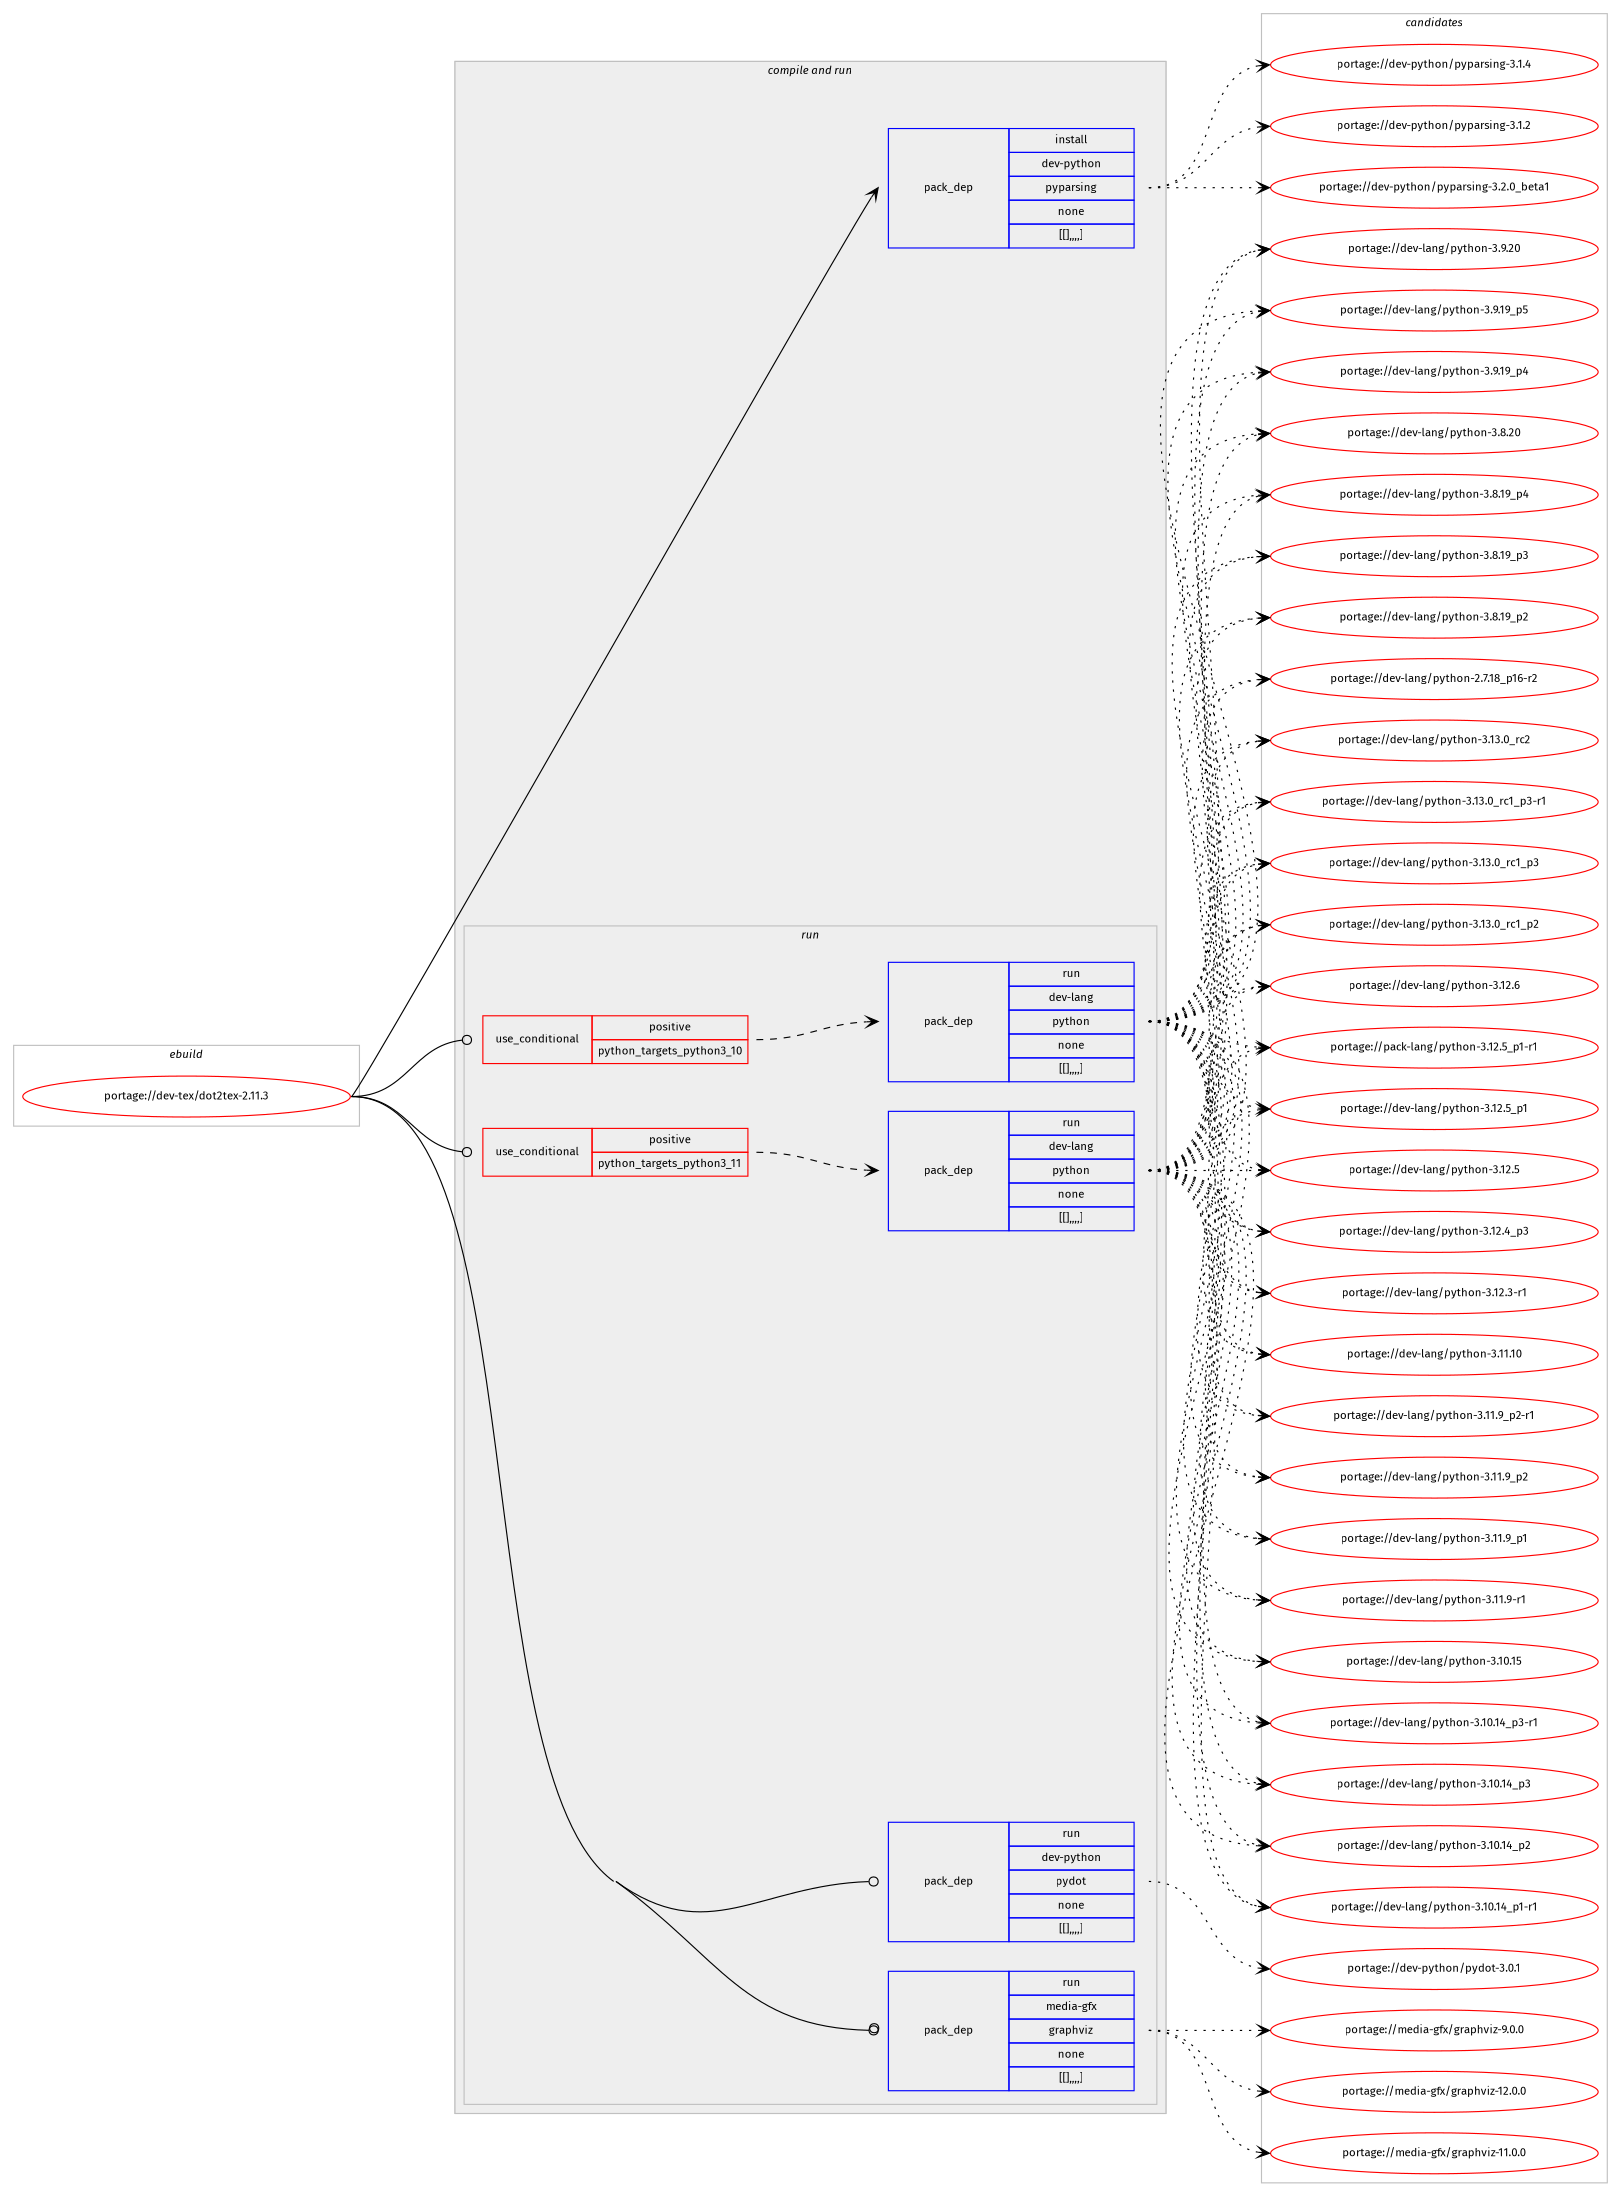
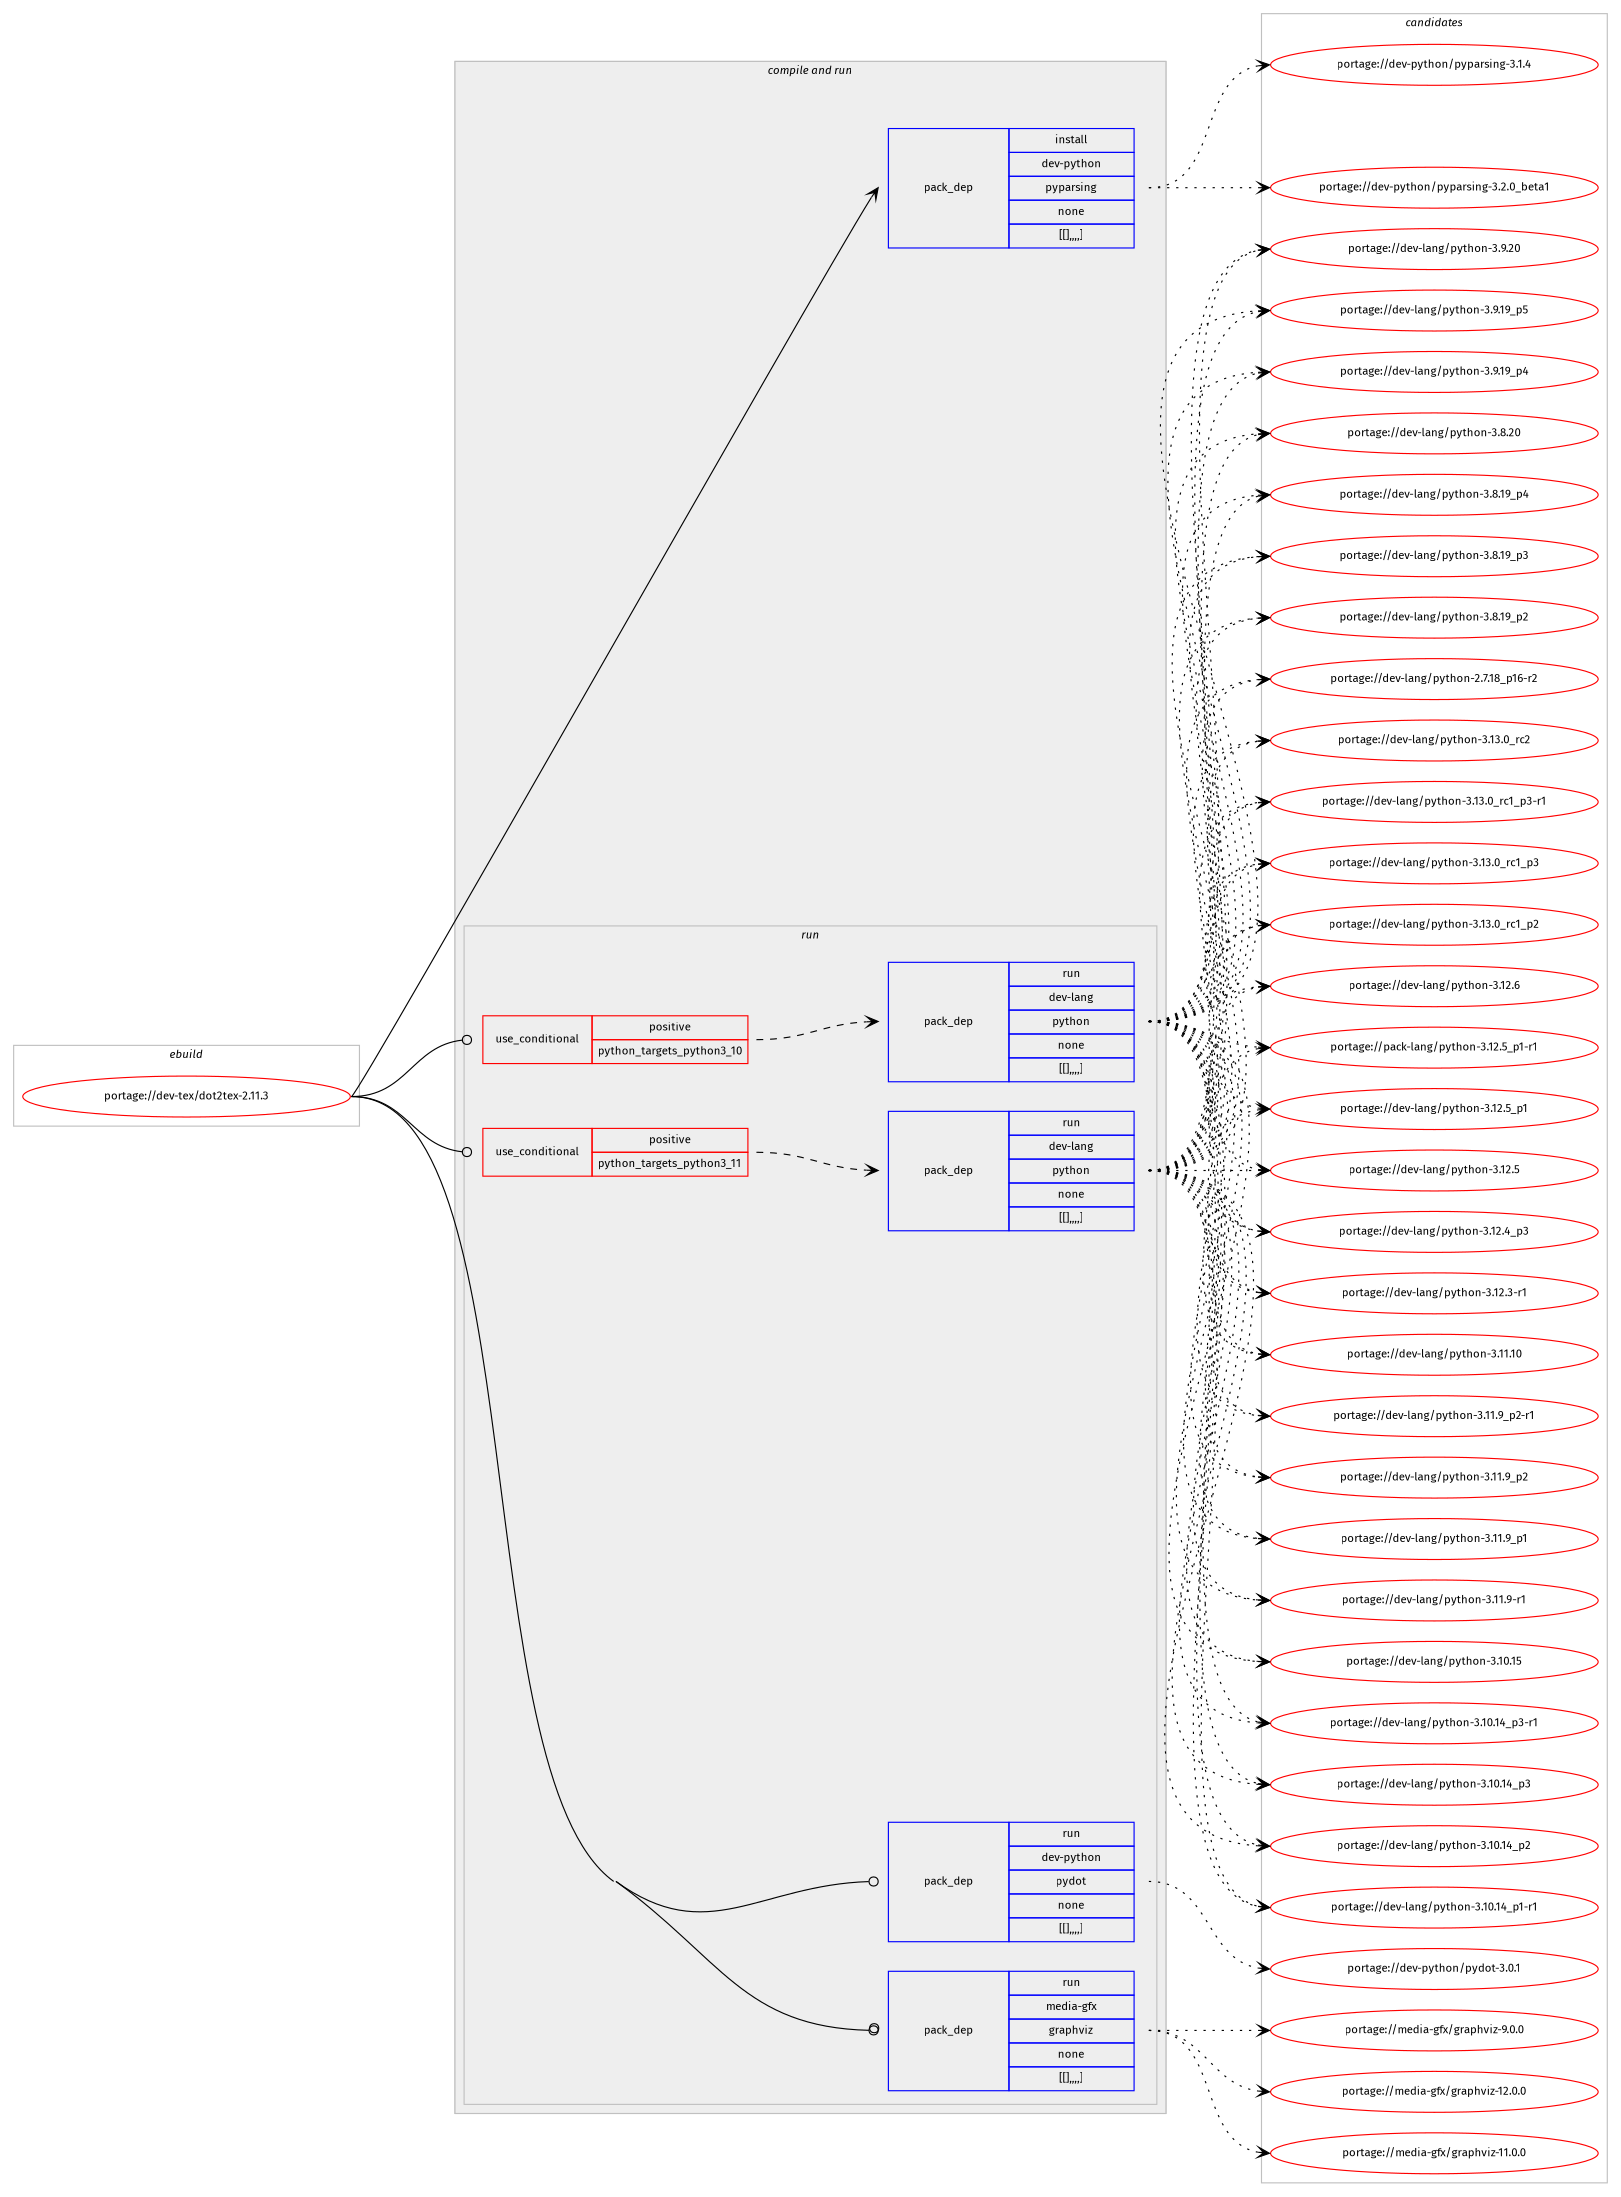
(1434, 126) -> none
